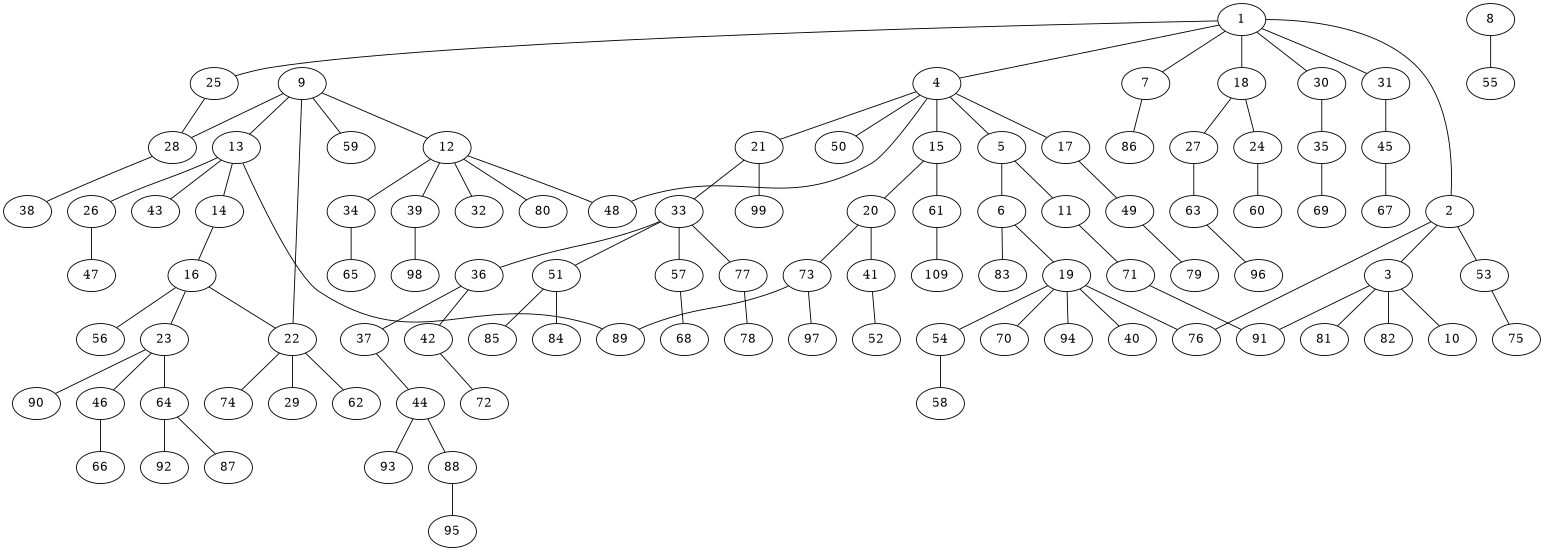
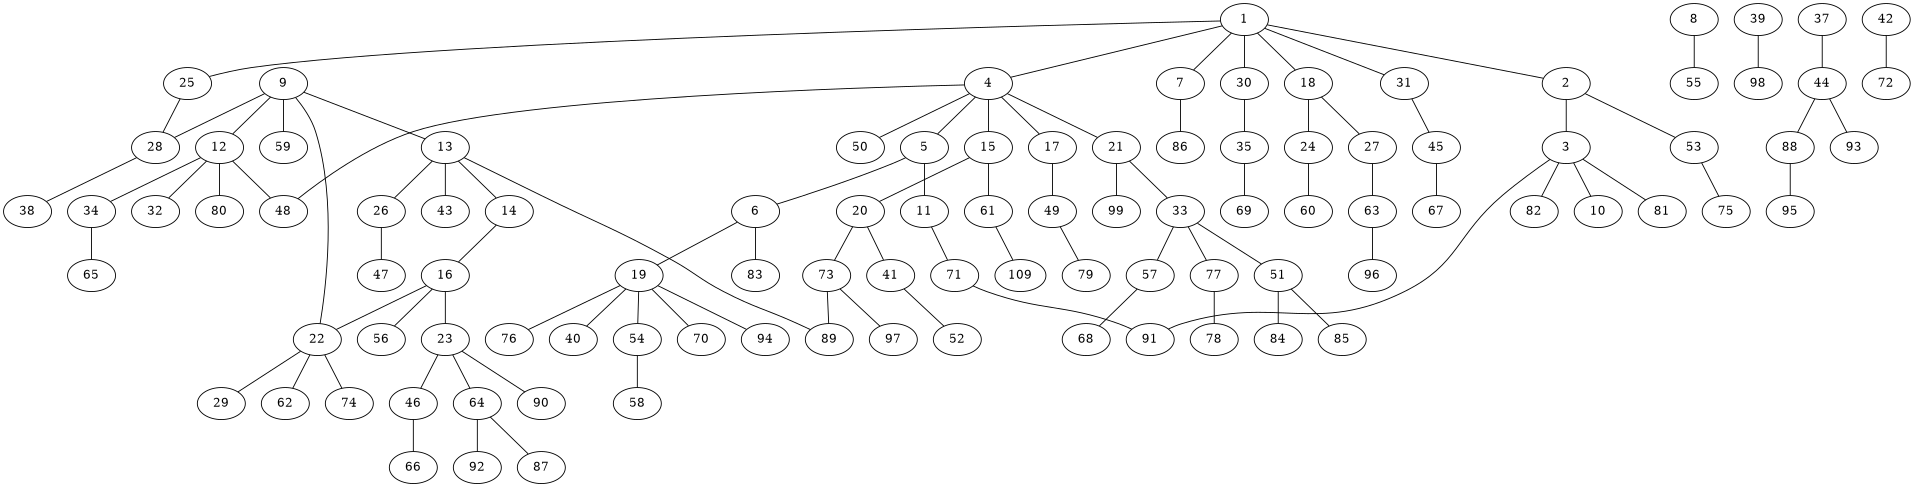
(431, 180) -> none
(479, 276) -> none
(1323, 276) -> none
